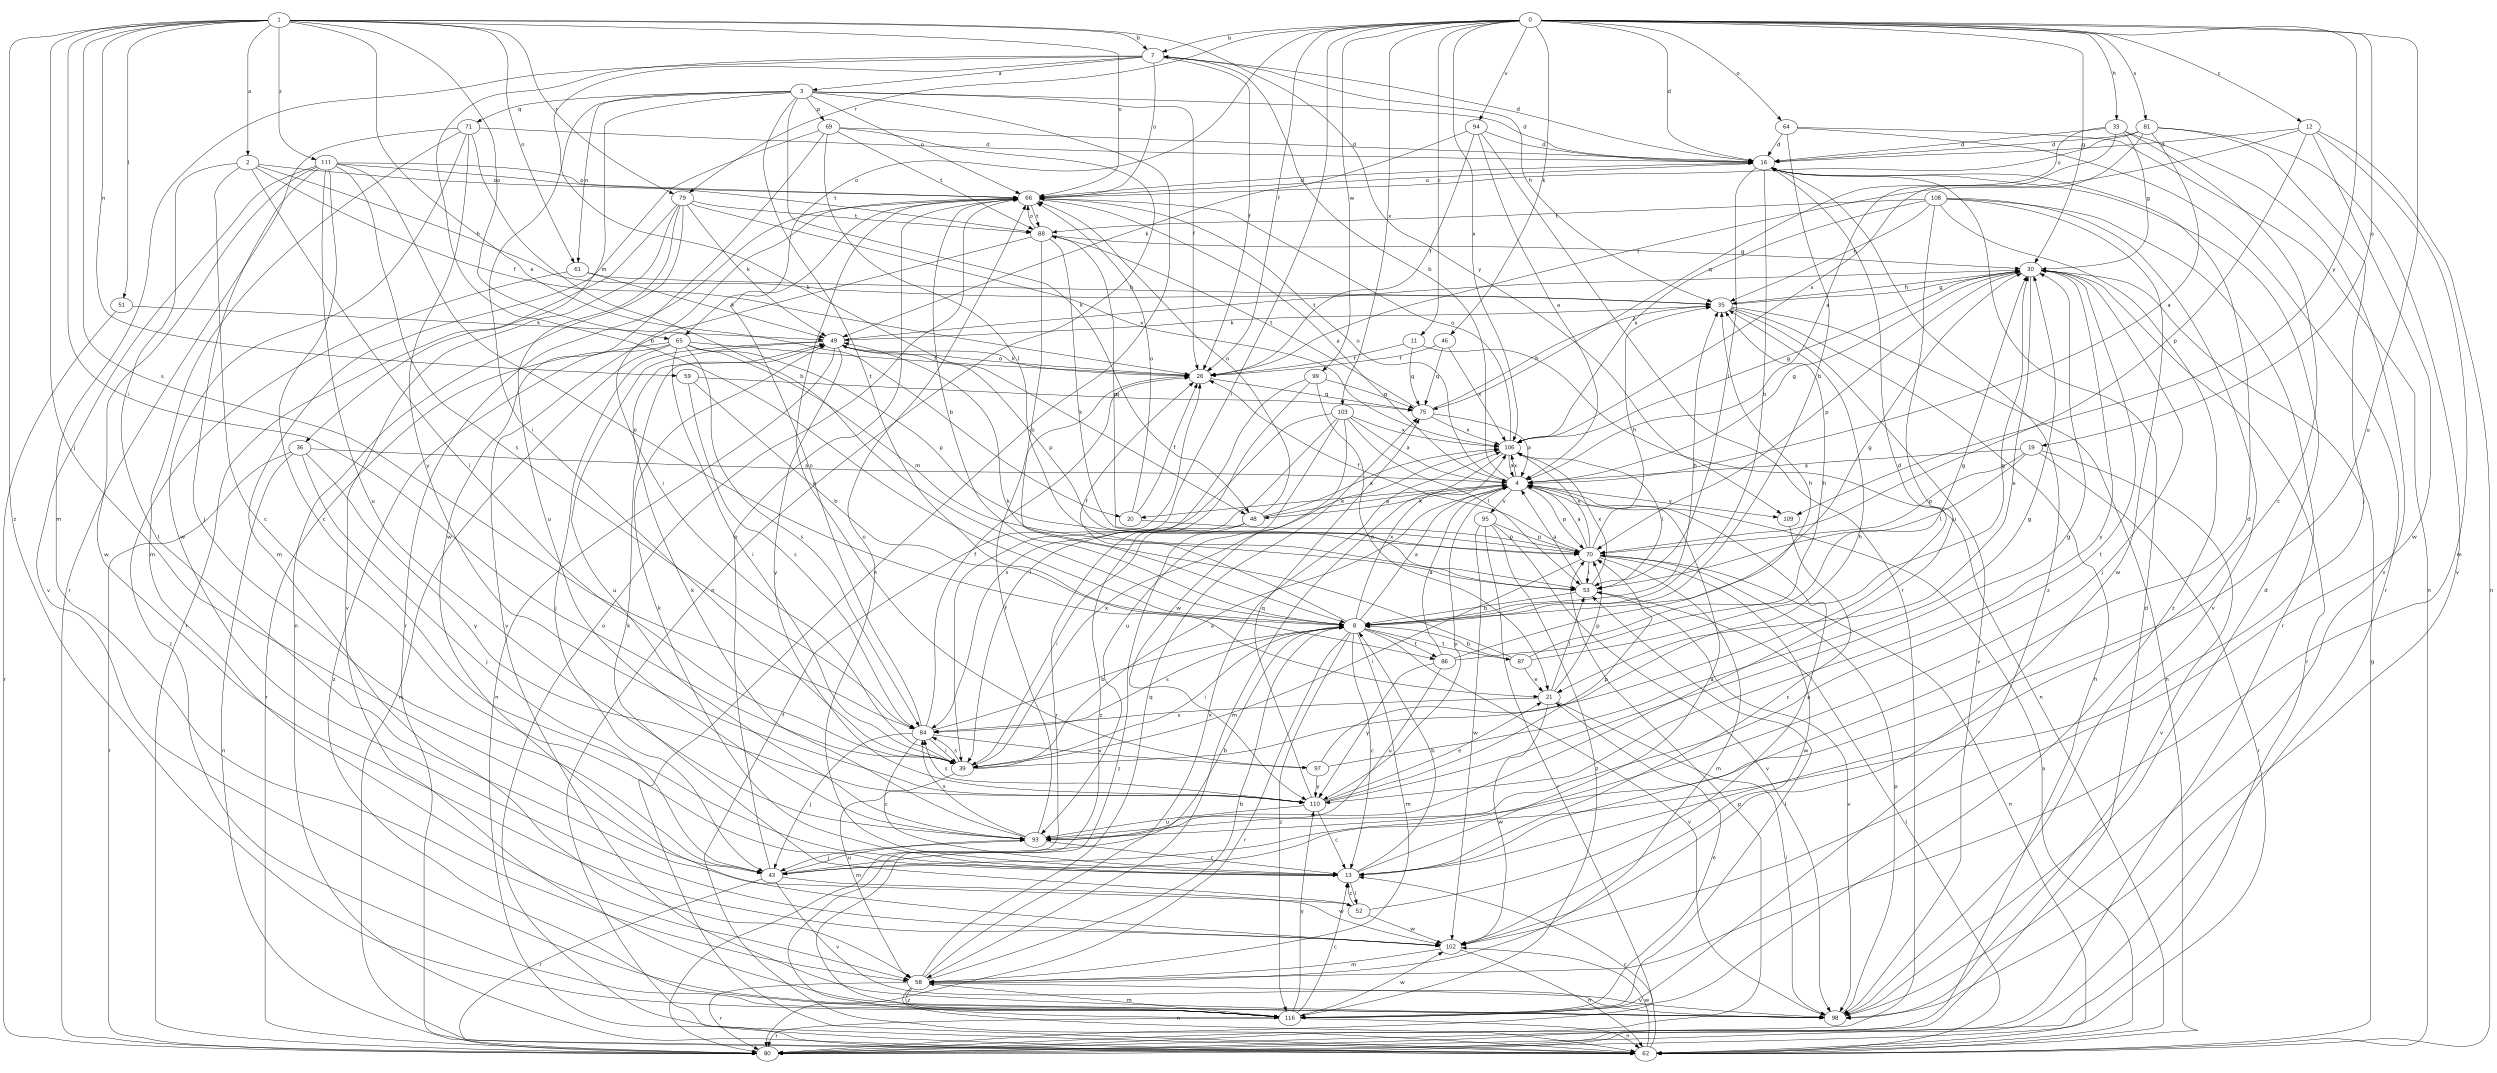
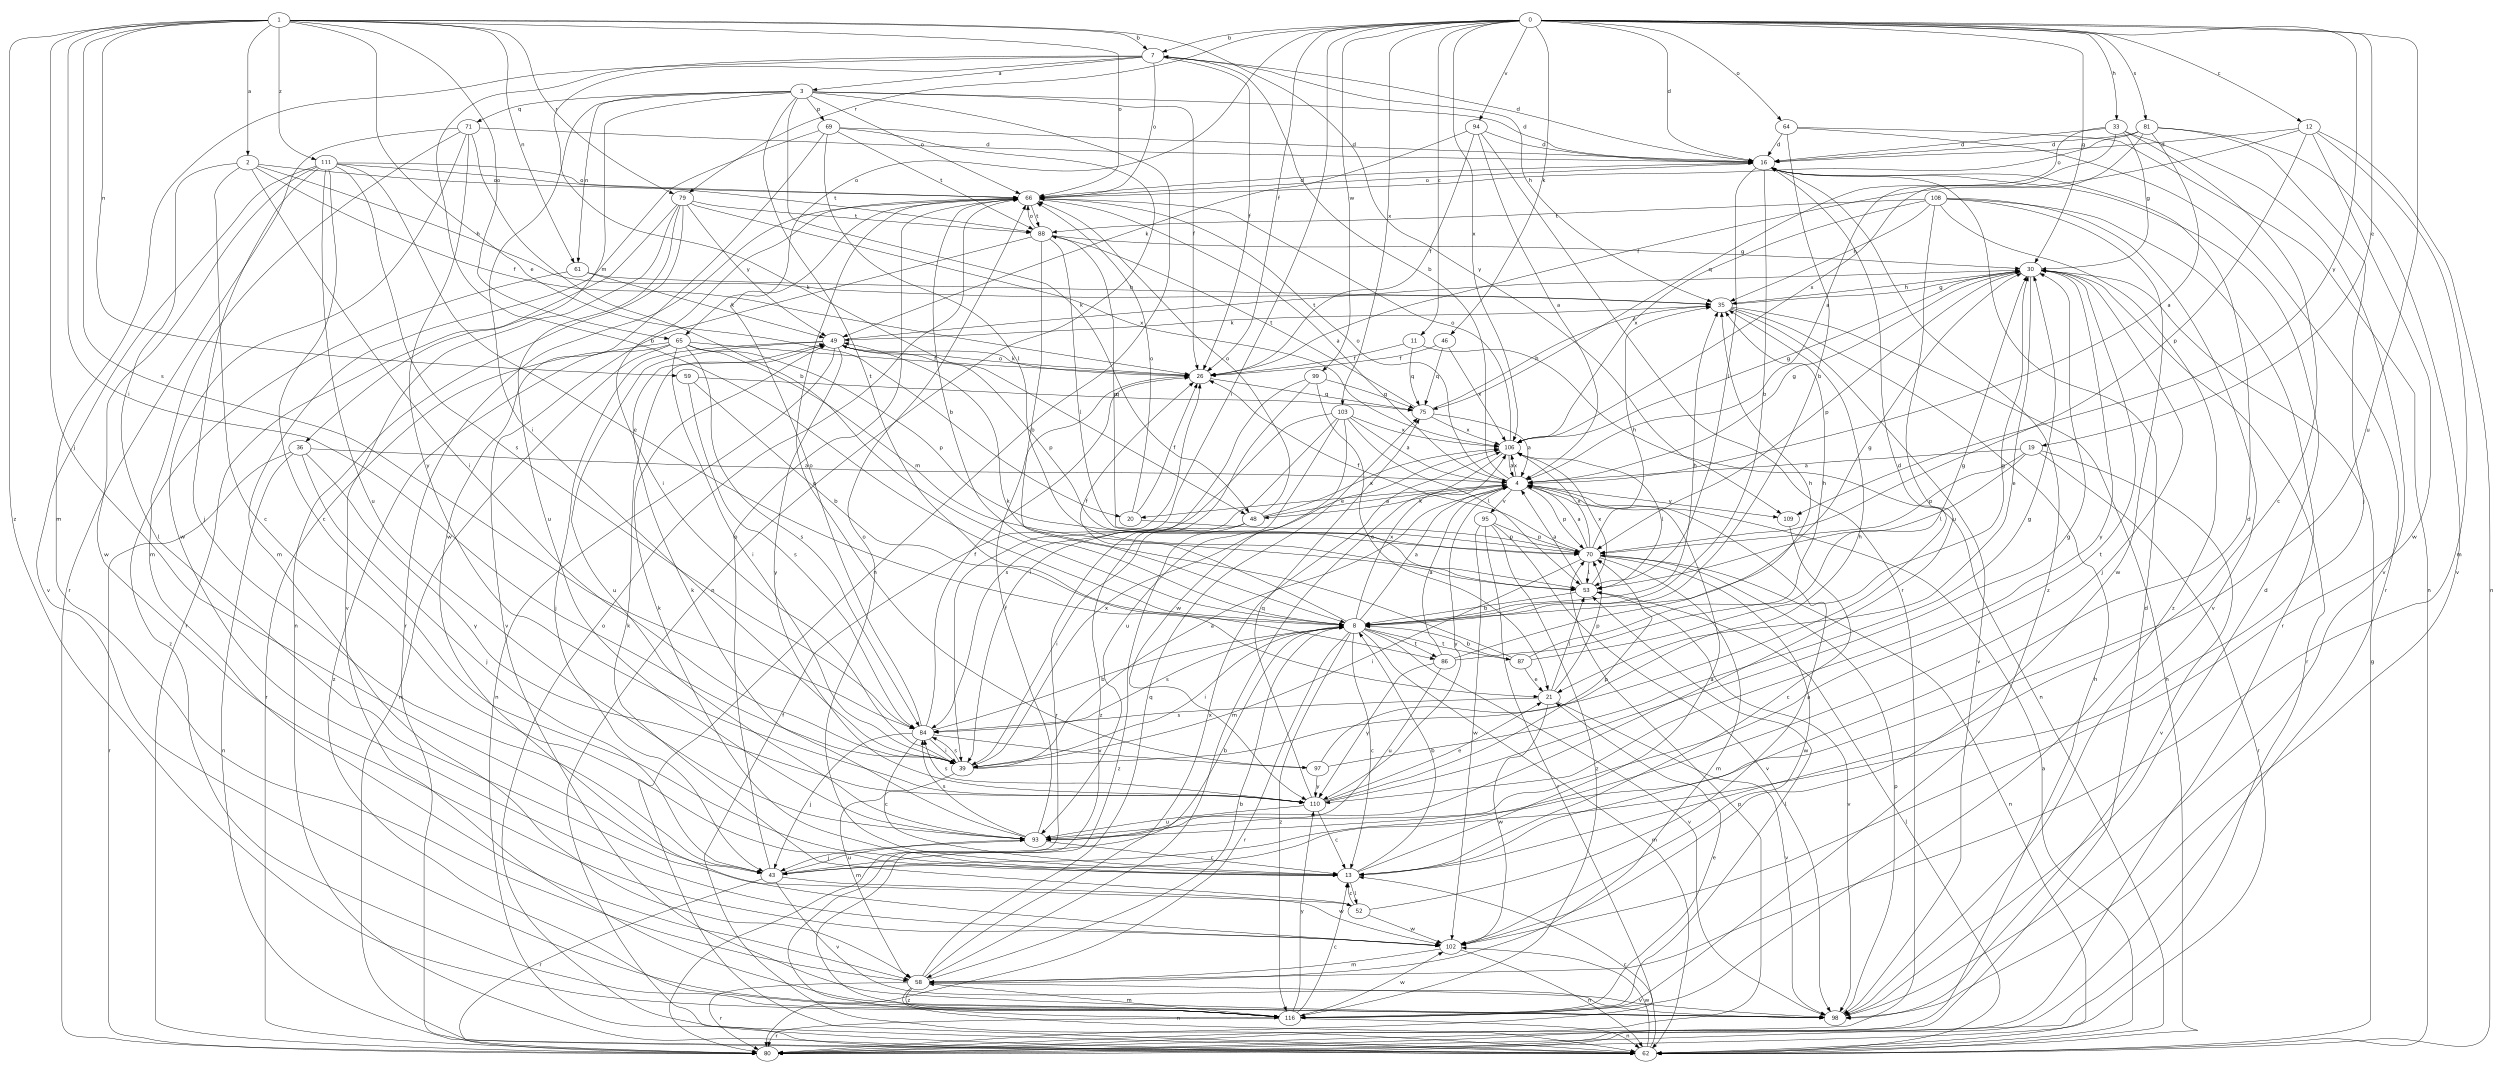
(748, 270) -> (748, 270)
(122, 305) -> none
(1081, 412) -> (1081, 412)
(1787, 858) -> (1787, 858)
(1324, 935) -> (1593, 803)
